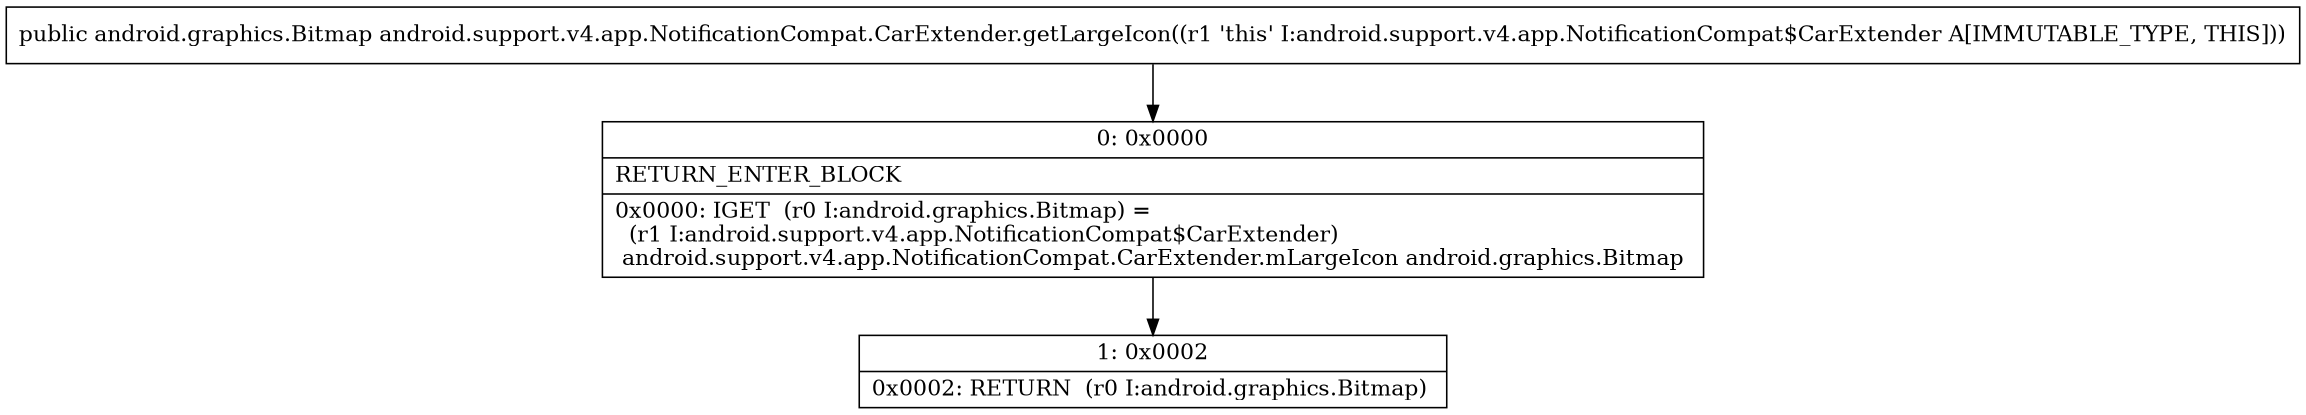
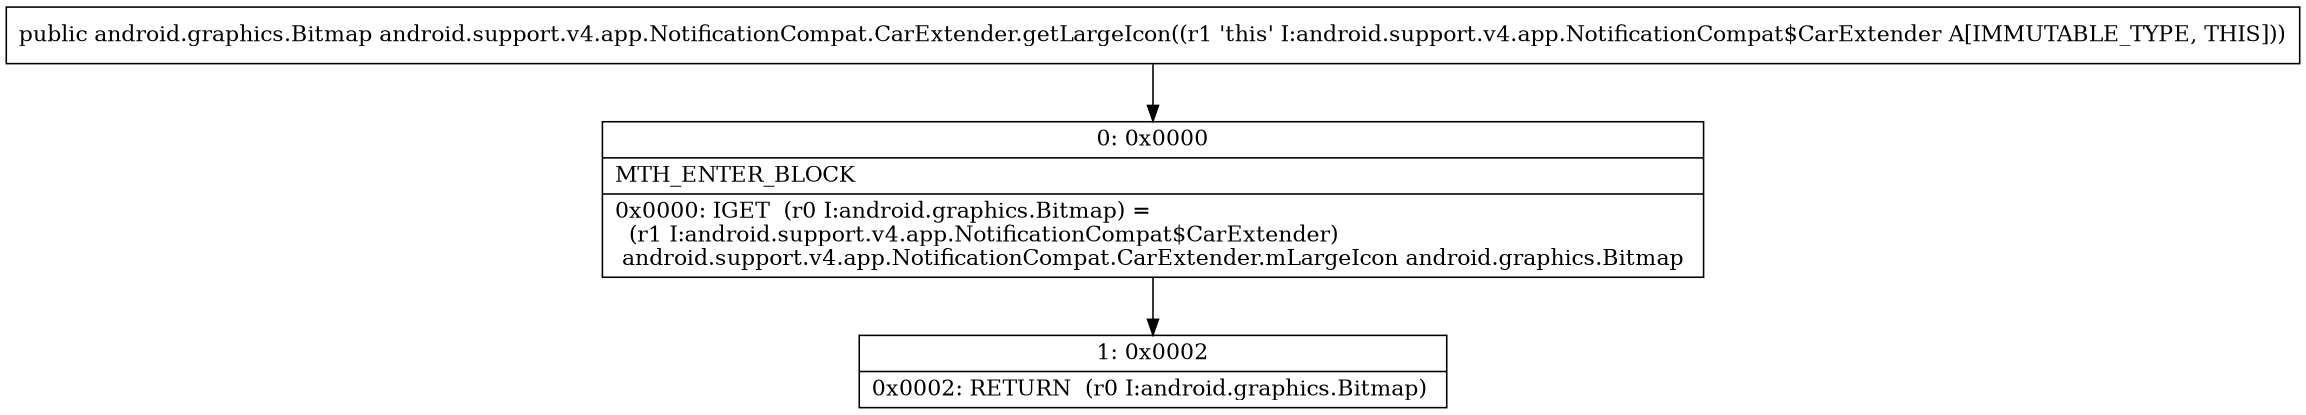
(759, 175) -> (736, 175)
